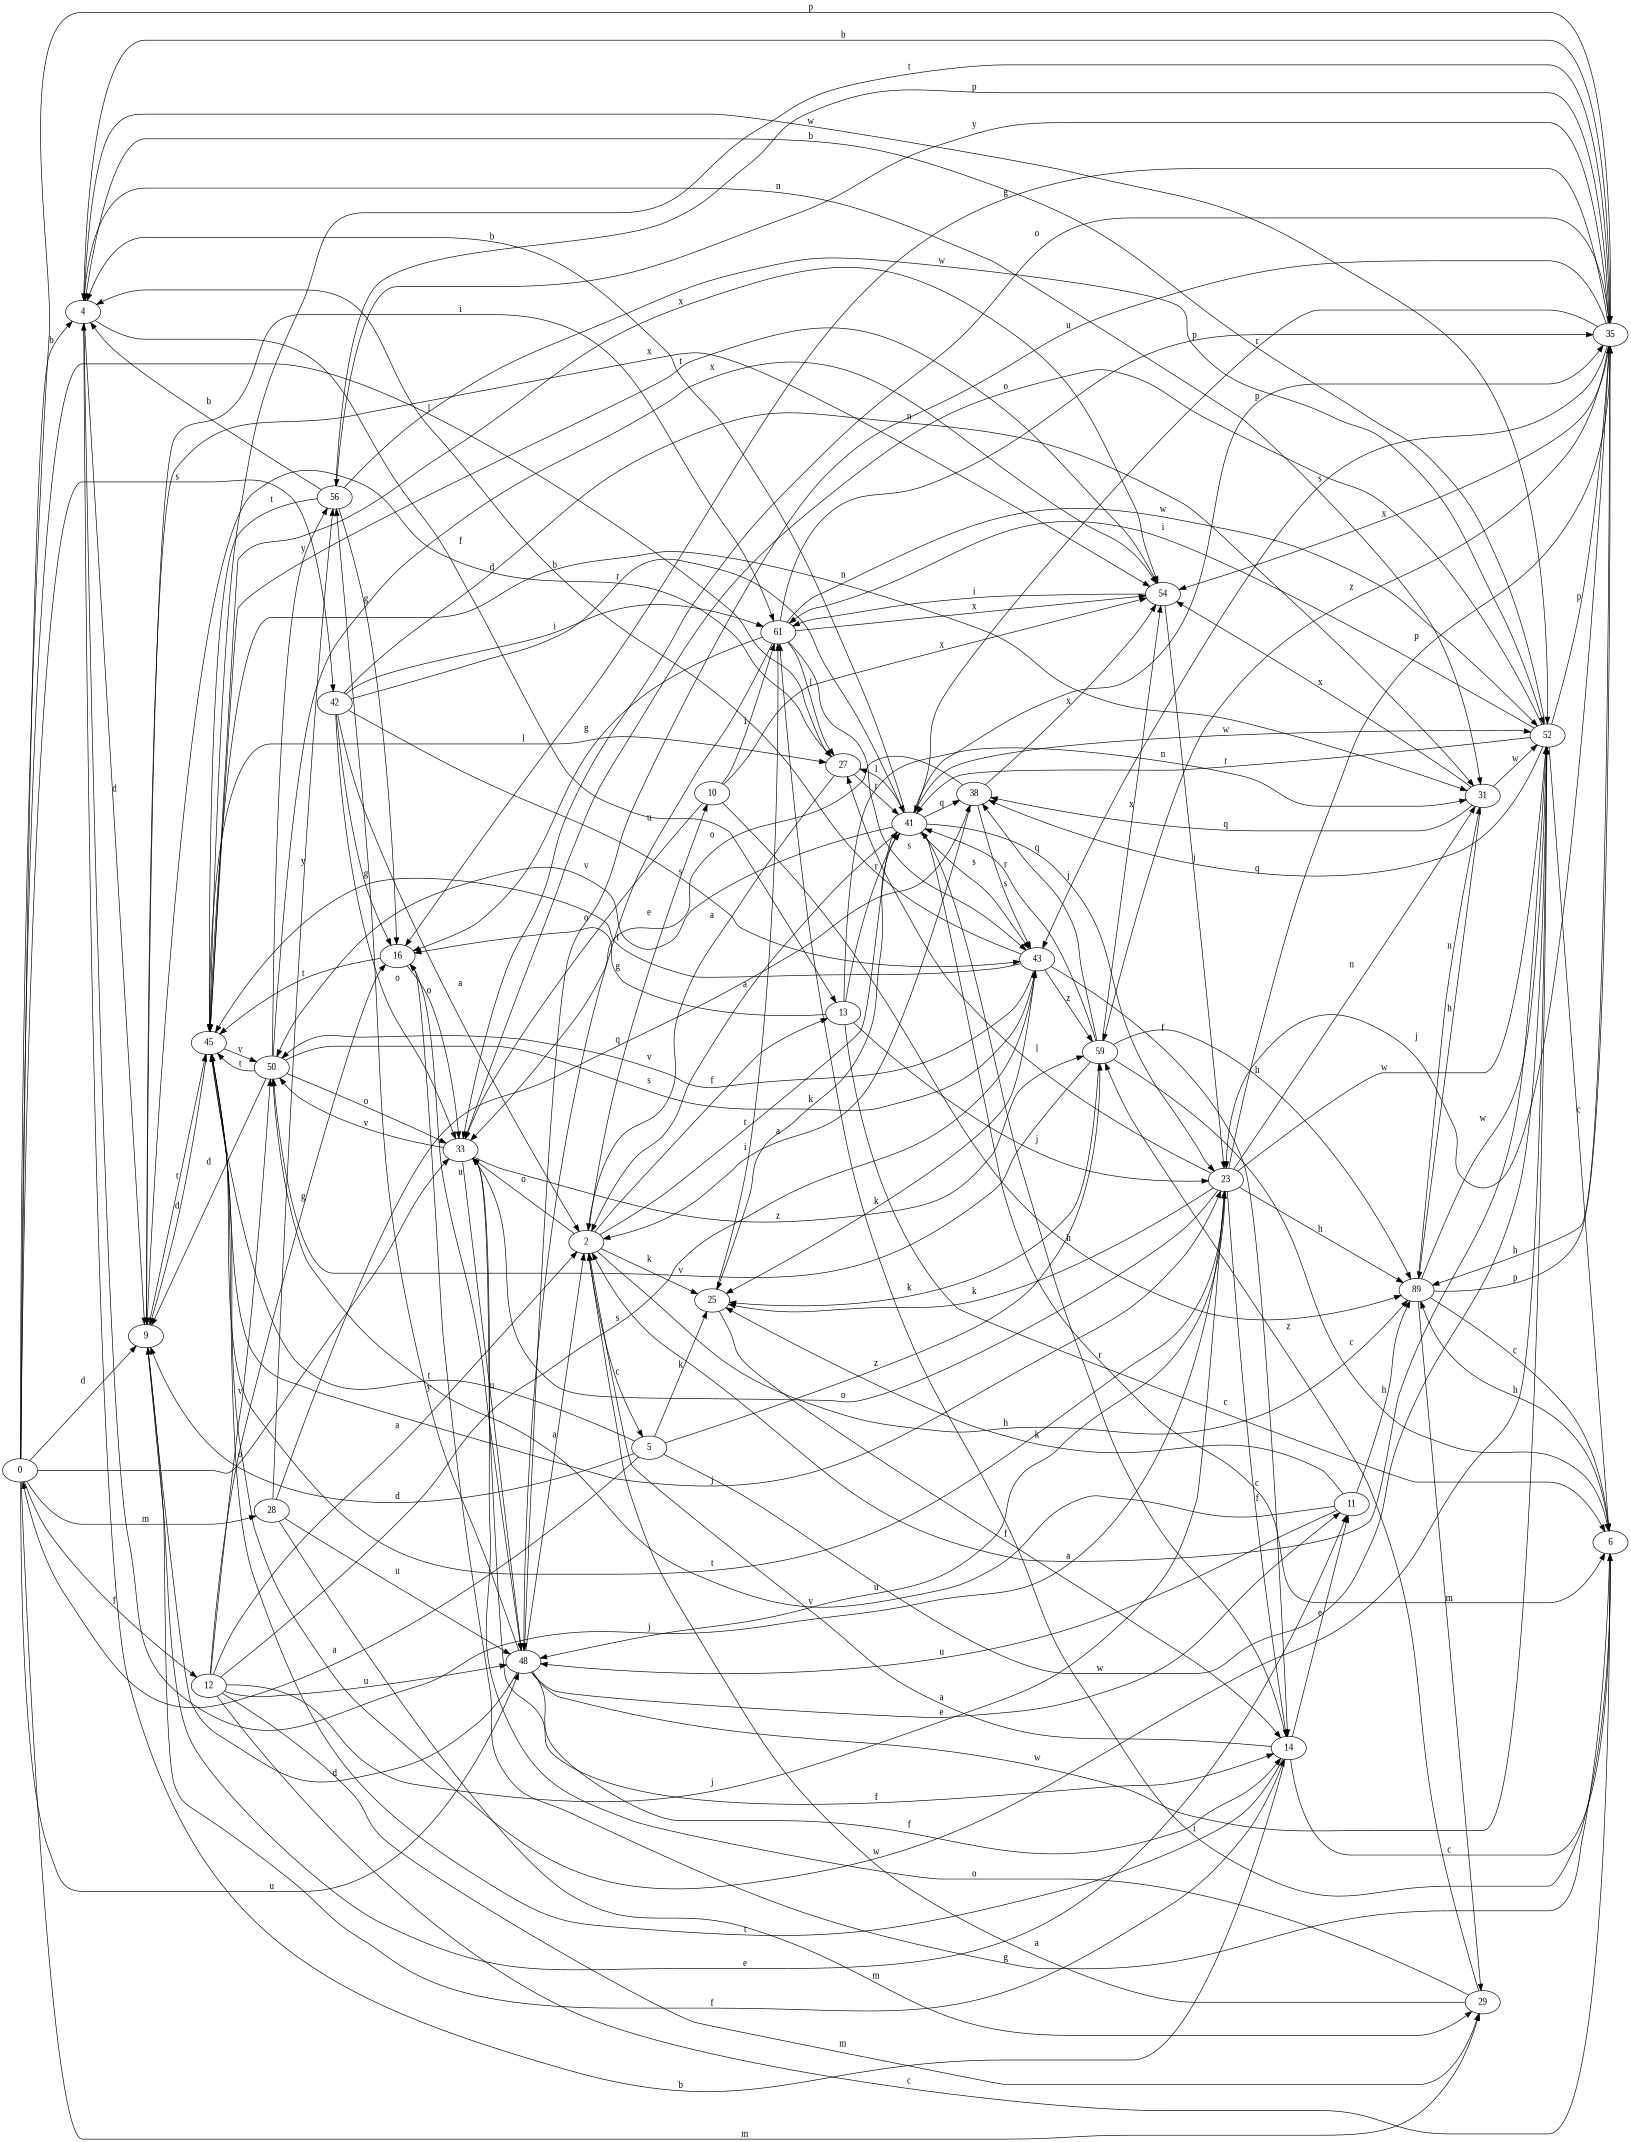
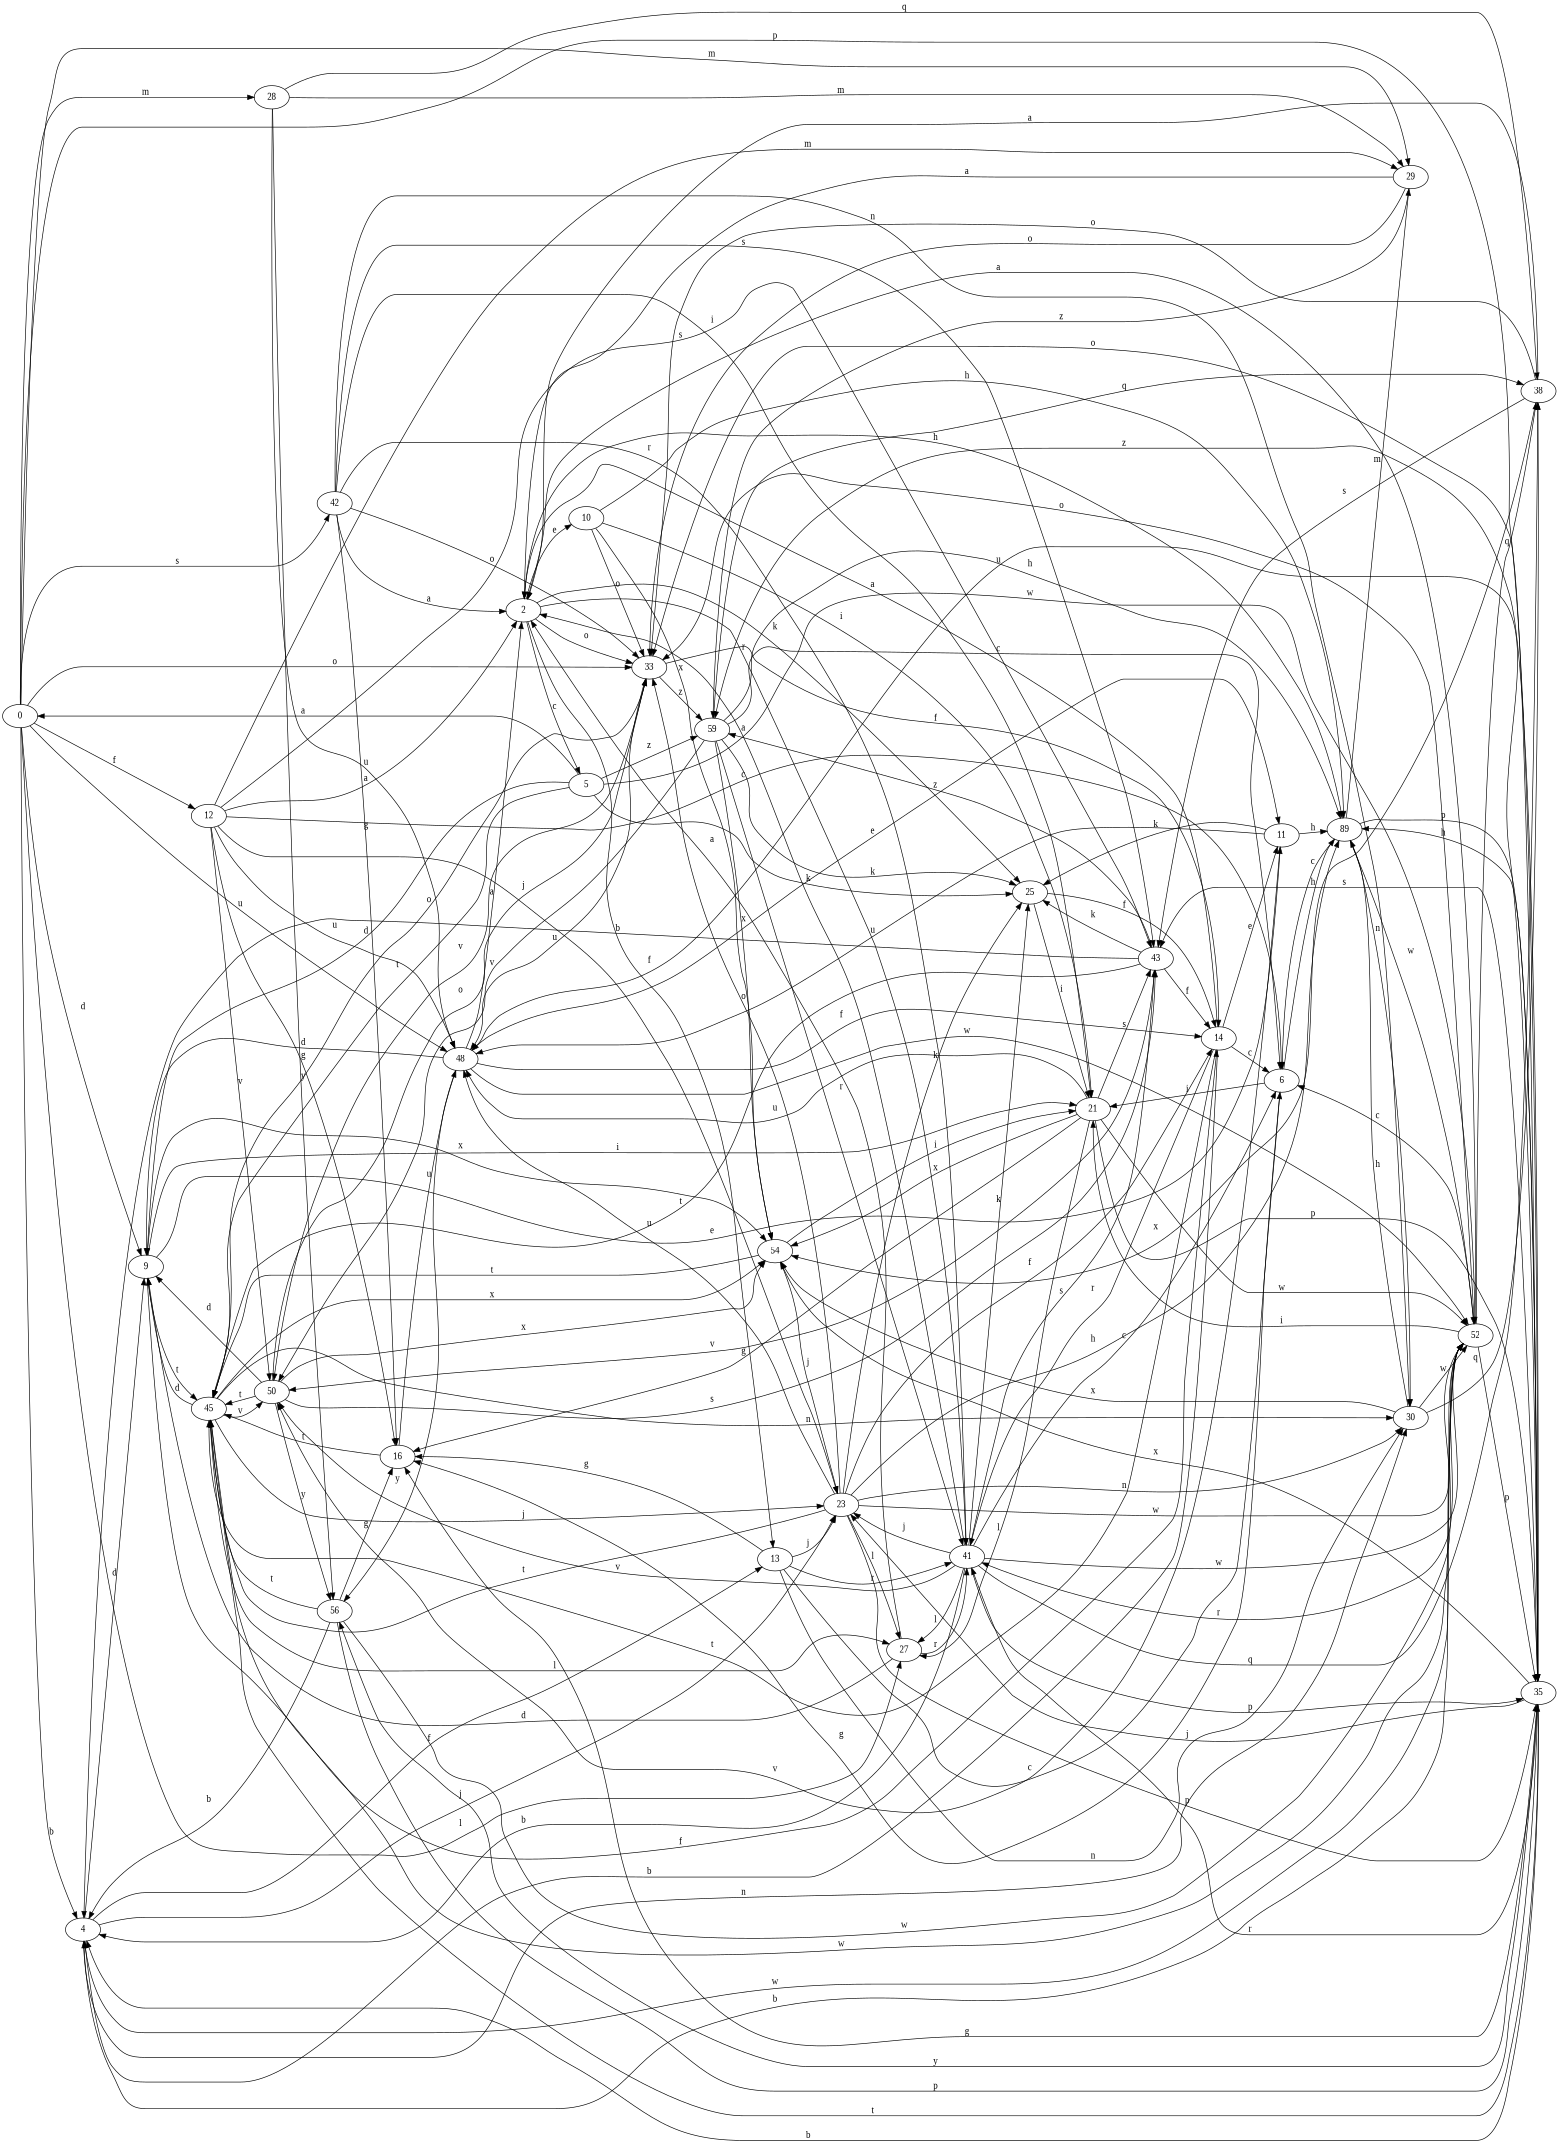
(778, 632) -> (1093, 1109)
(1483, 796) -> (1411, 1418)
(443, 1041) -> (357, 988)
